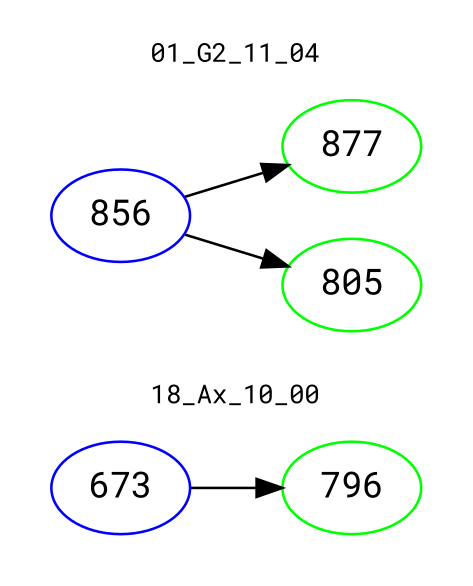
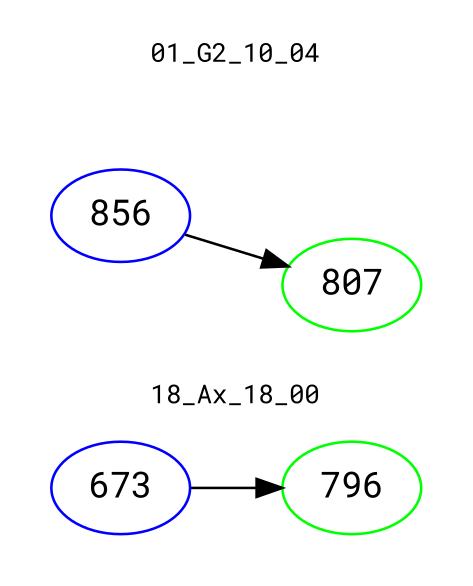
(236, 55) -> (236, 55)
(352, 146) -> none
(352, 285) -> (352, 285)
(236, 397) -> (236, 397)
